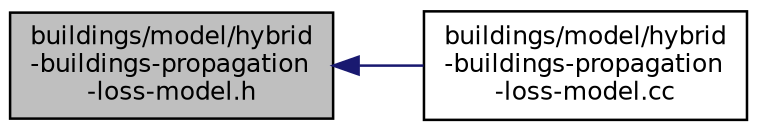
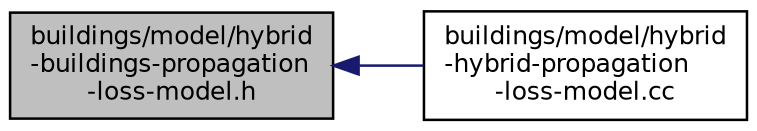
(585, 66) -> (585, 66)
